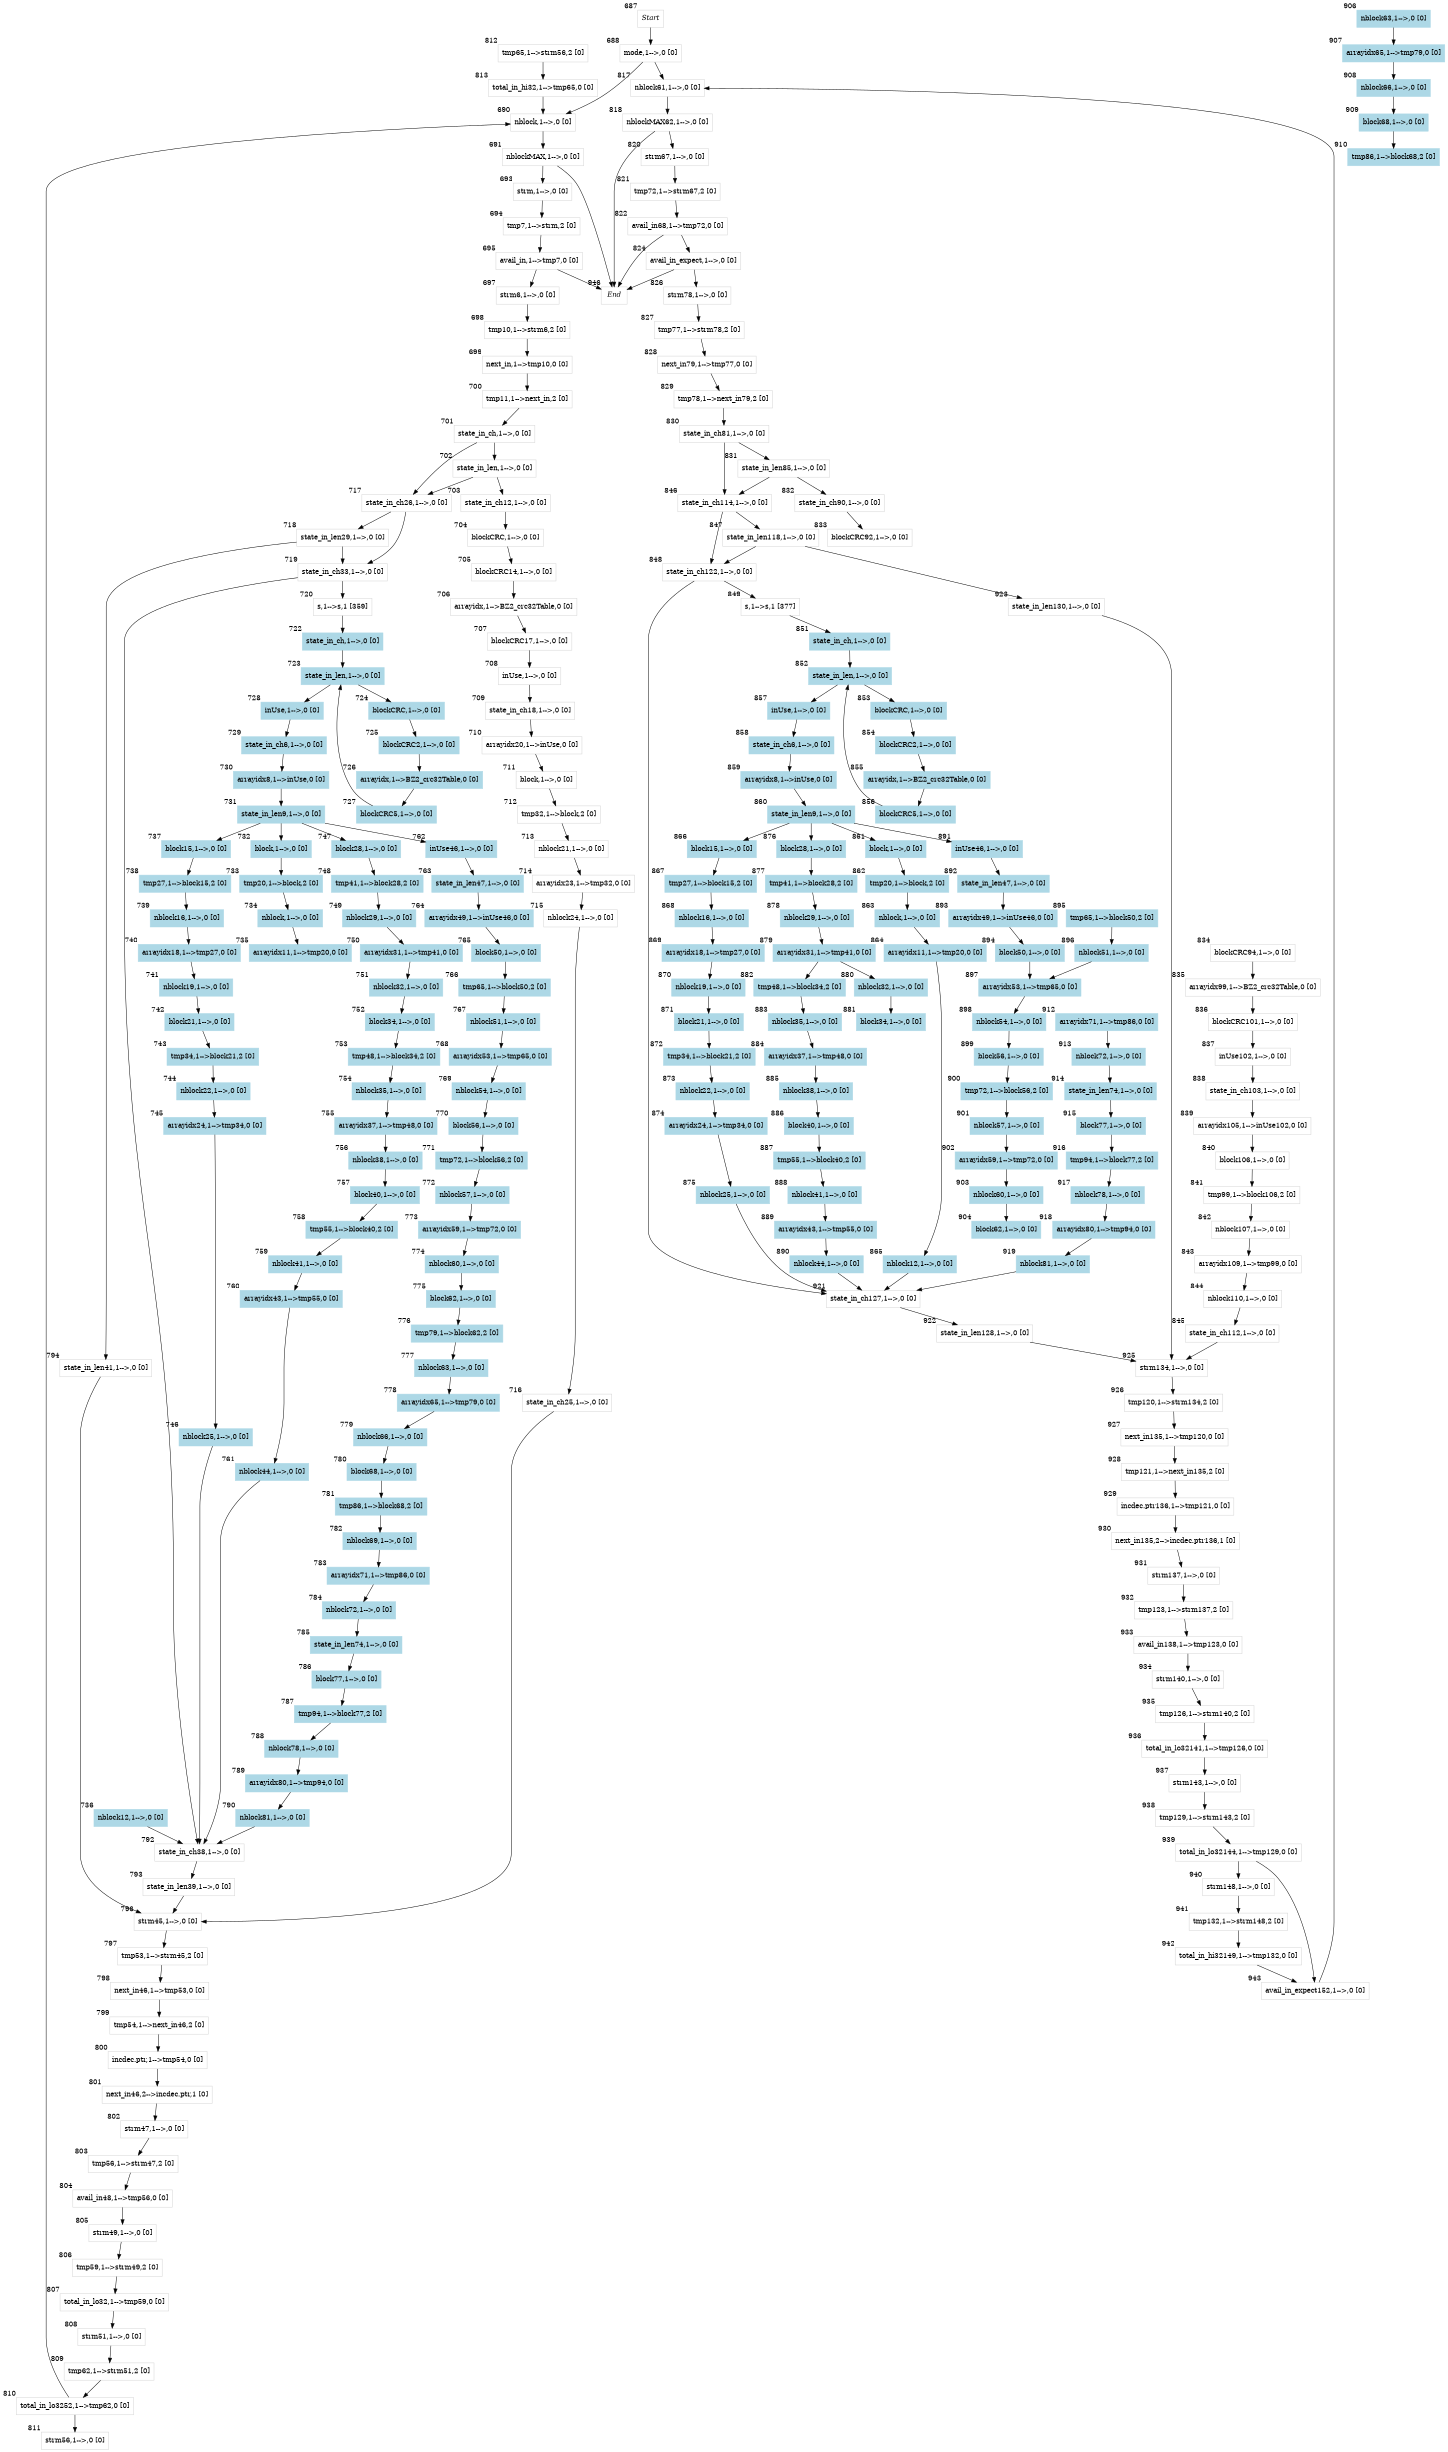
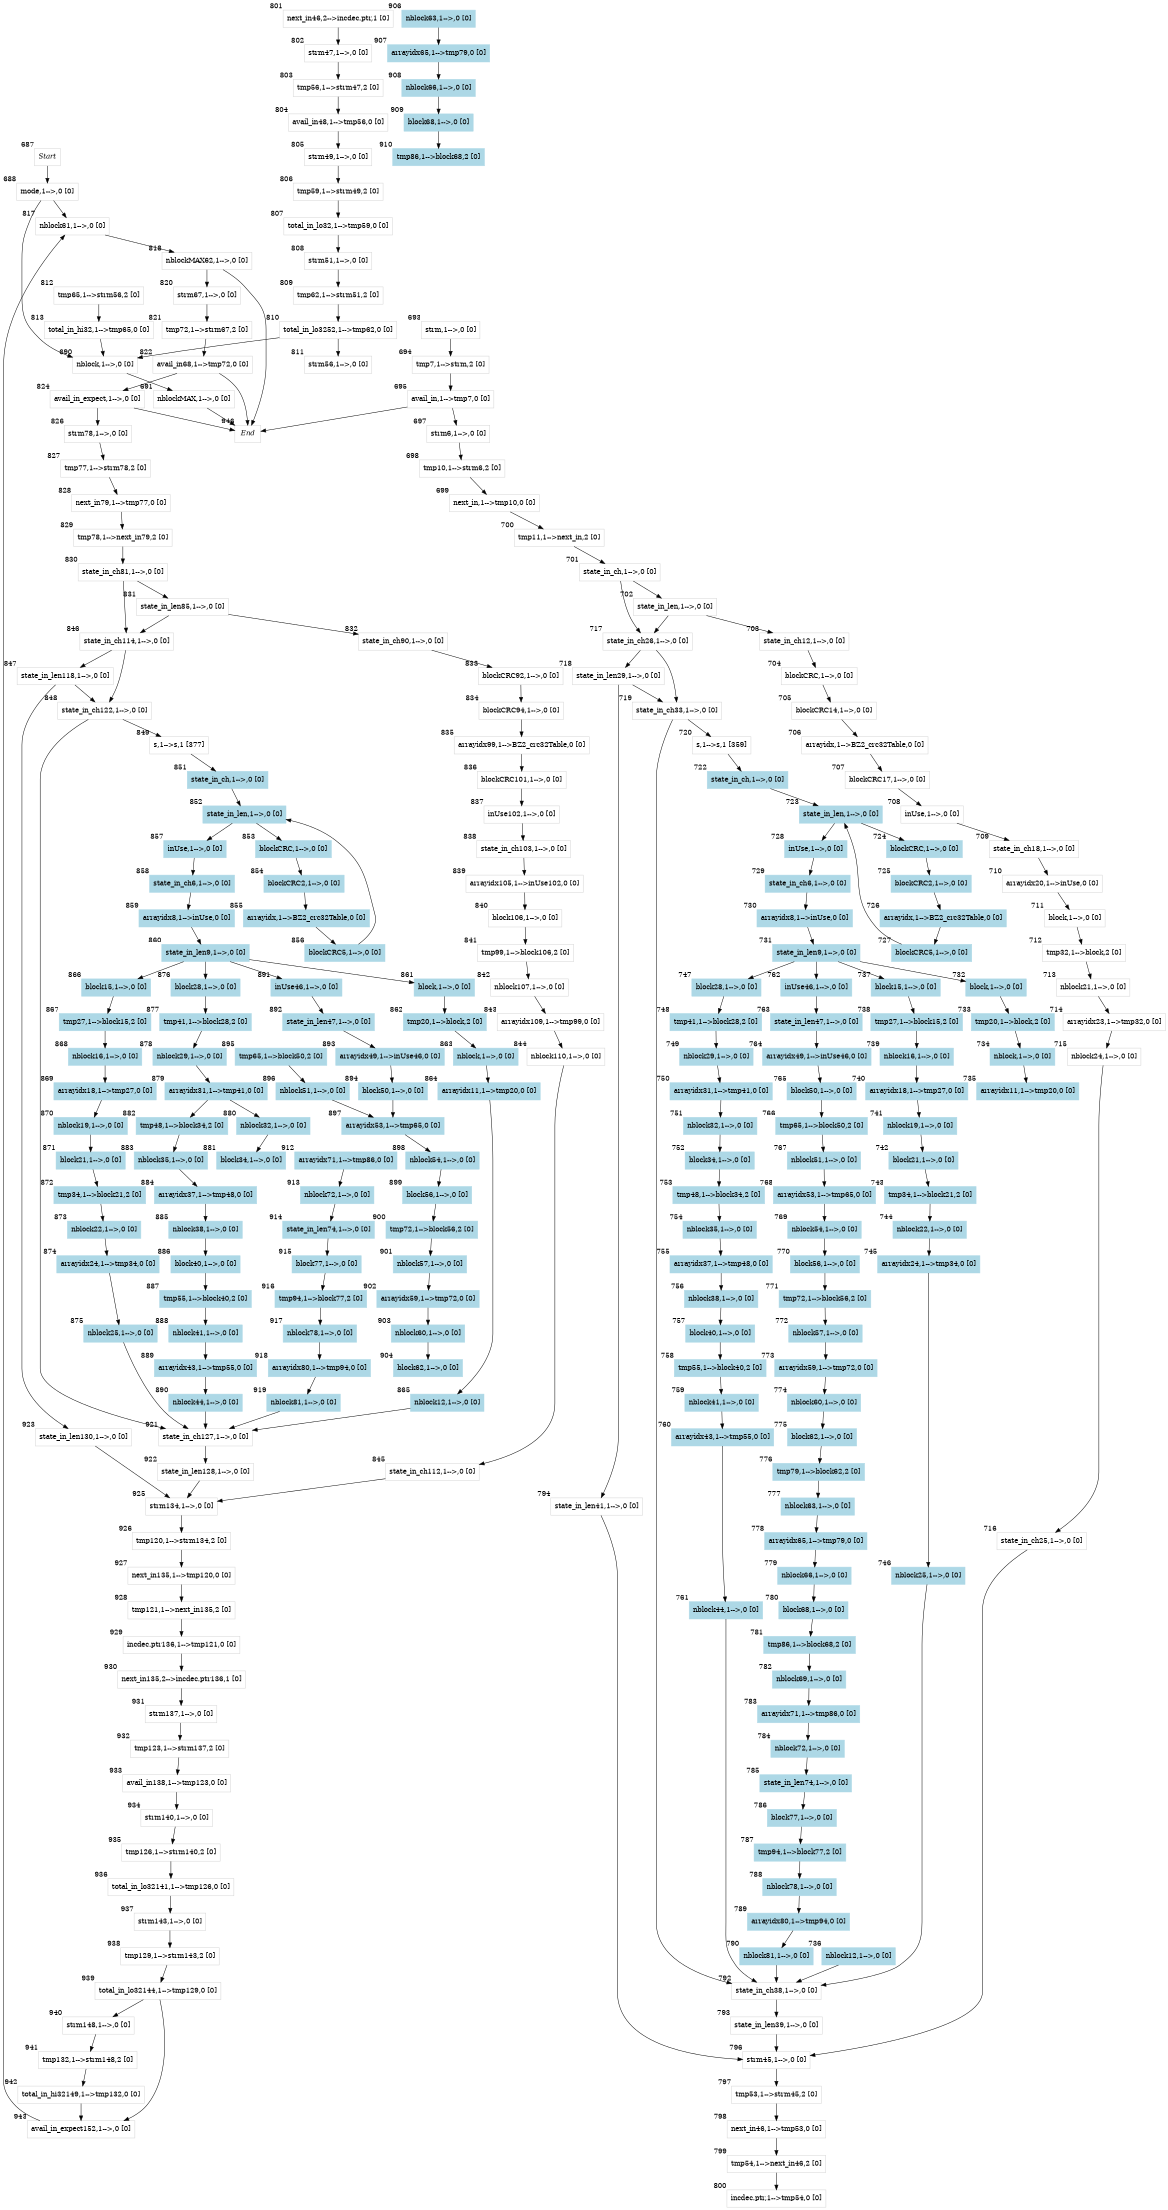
(543, 172) -> none
none -> (521, 691)
(157, 2075) -> none
